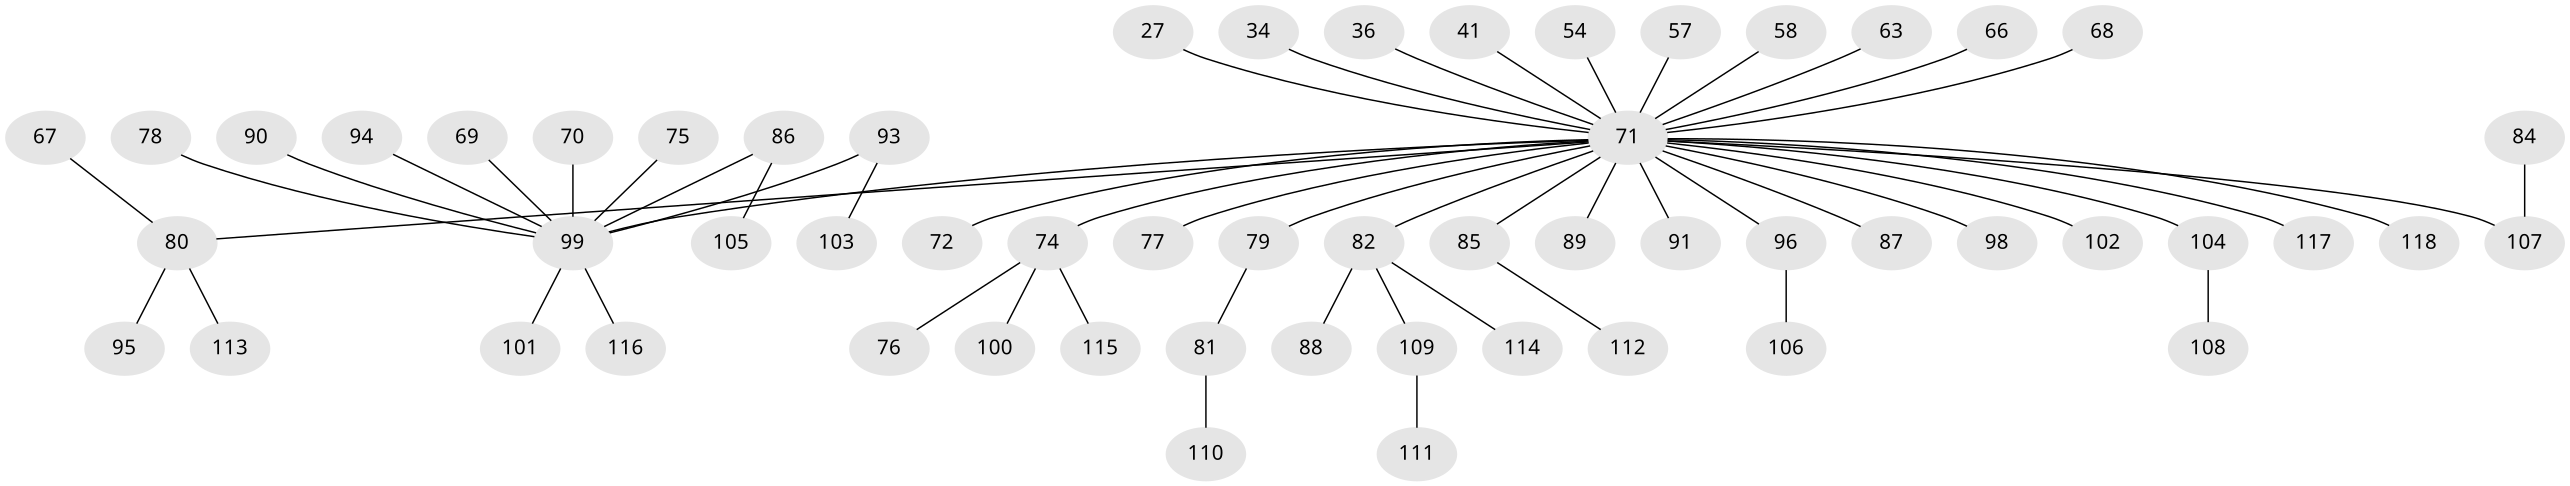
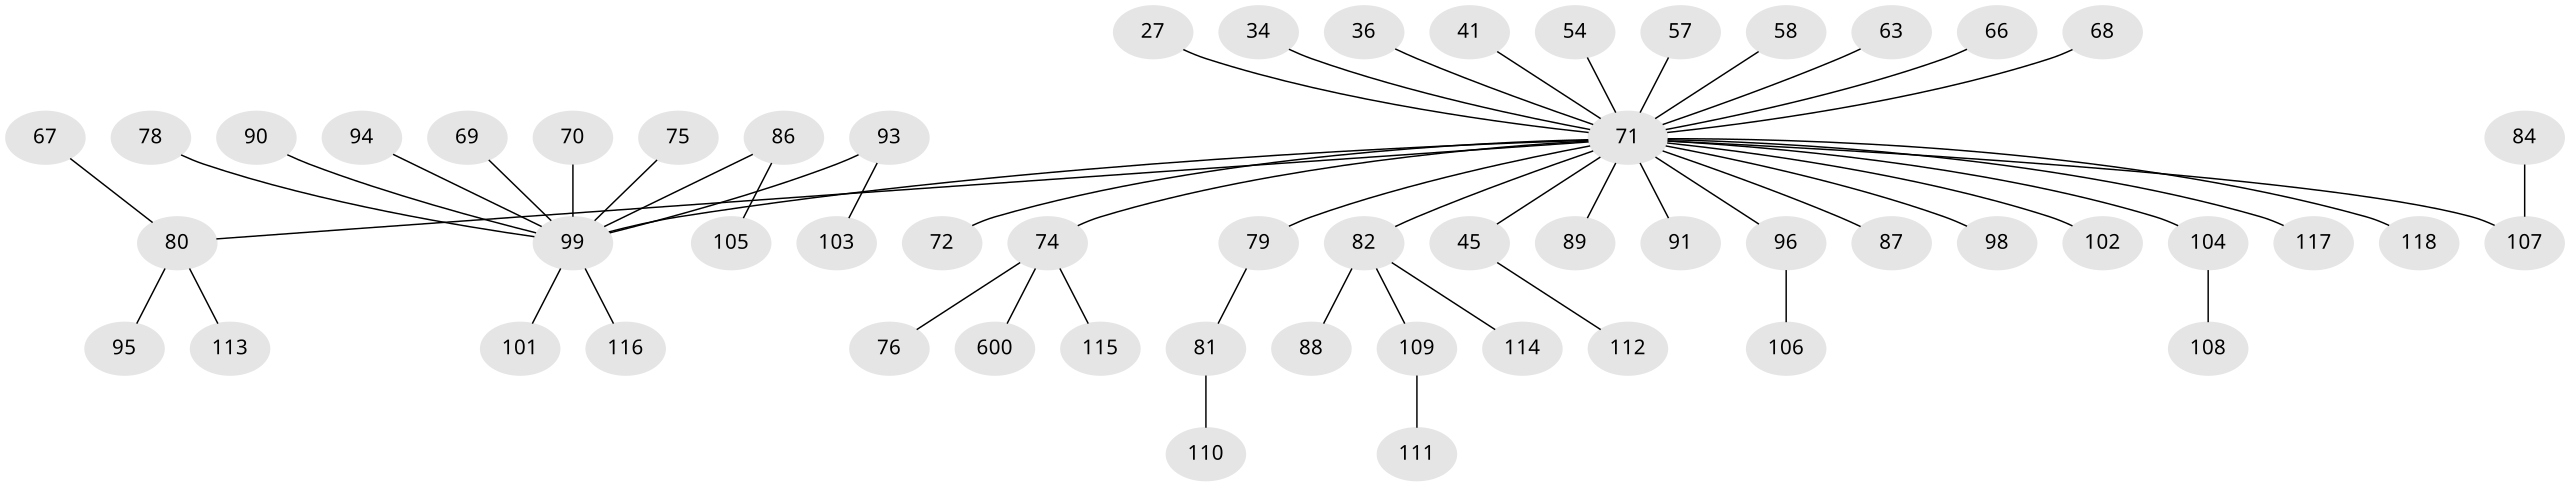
(1153, 243) -> none
(1470, 243) -> (1470, 243)
(995, 349) -> (995, 349)
